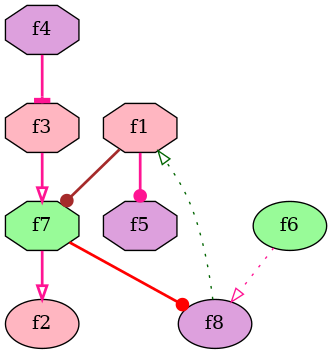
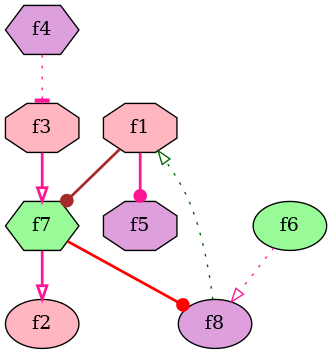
(42, 30) -> (42, 30)
(42, 76) -> (42, 76)
(42, 226) -> (42, 226)
